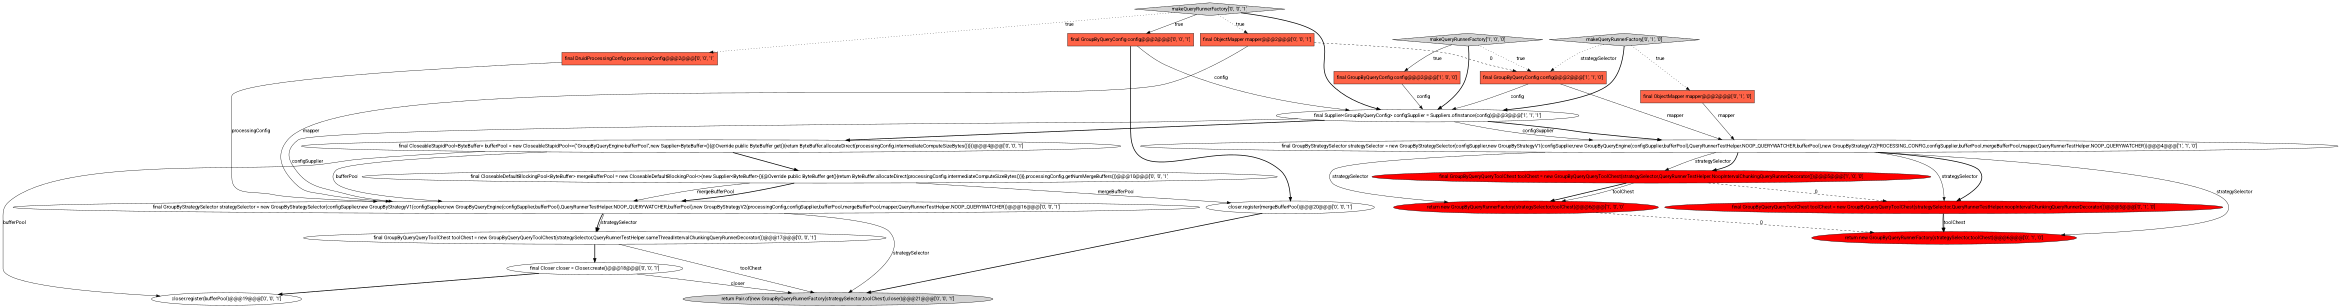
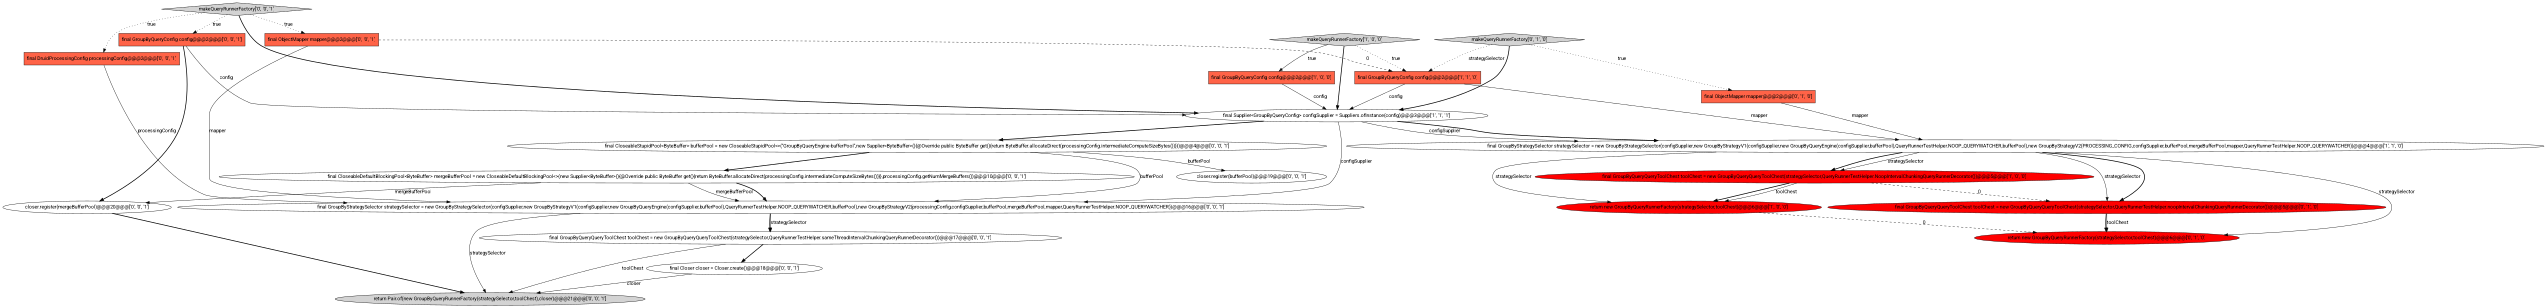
(1173, 23) -> (212, 23)
(410, 284) -> none
